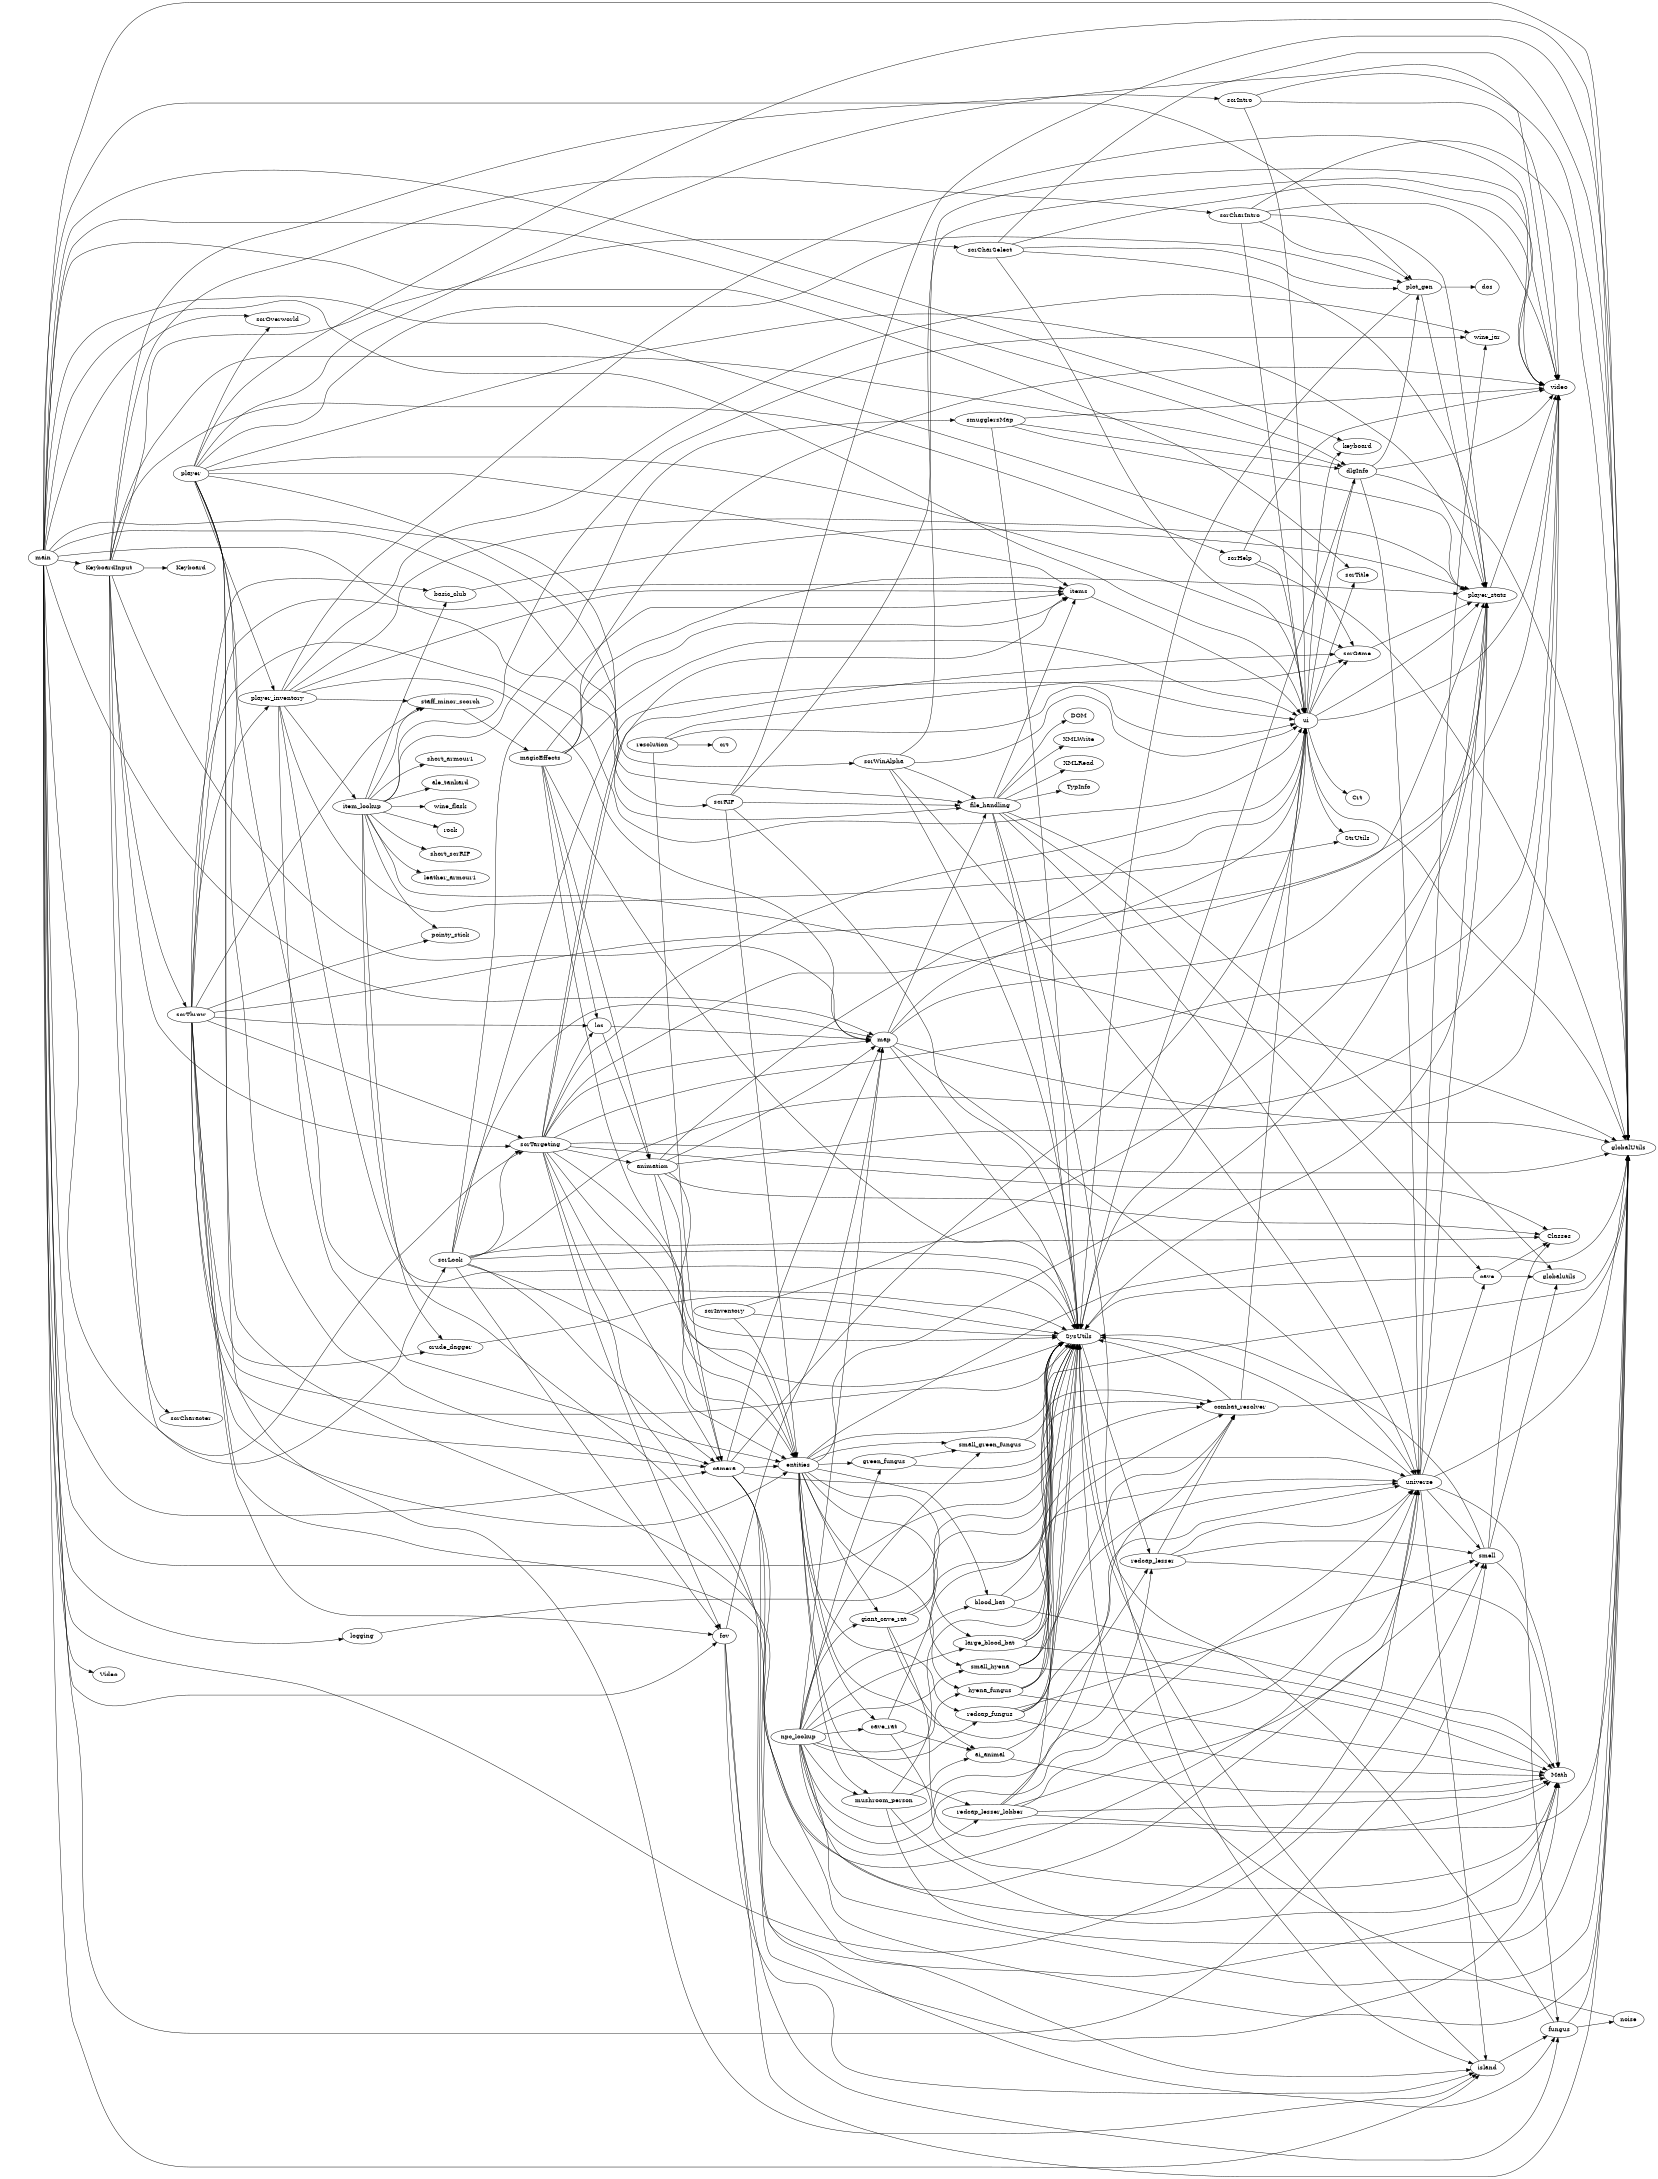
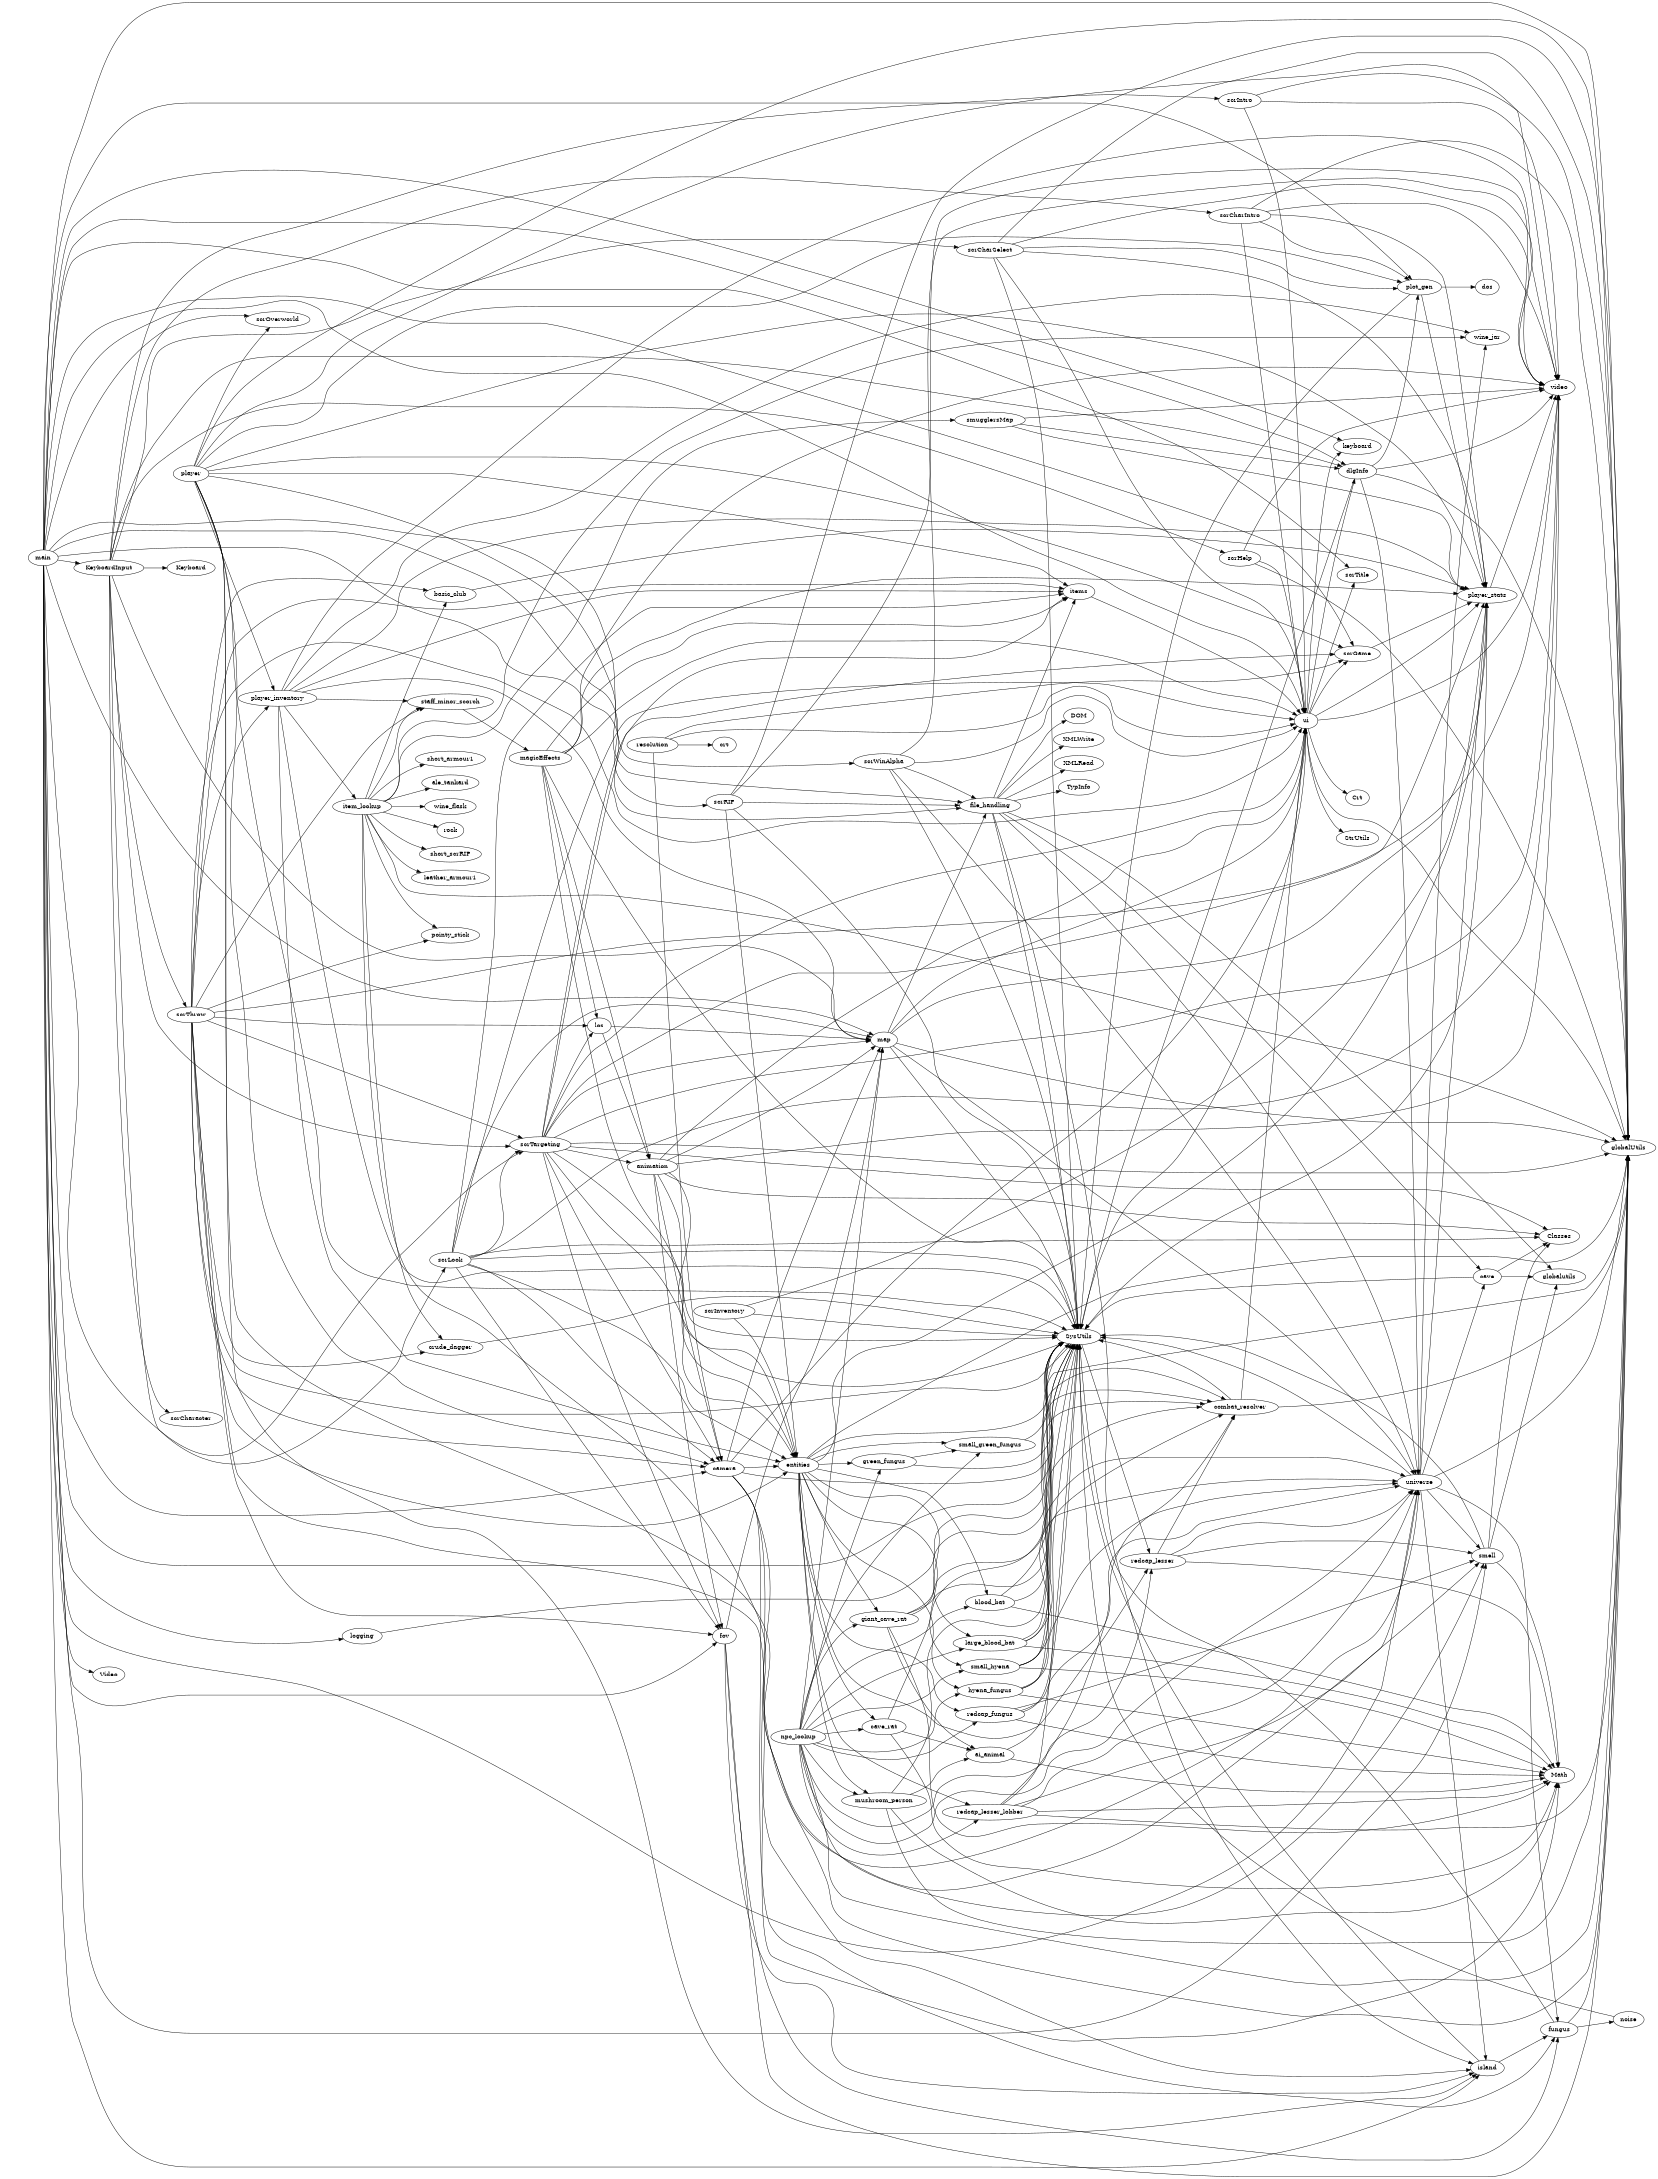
(1046, 875) -> (1053, 788)
(721, 898) -> none
none -> (680, 1389)
(1095, 1538) -> (1035, 1574)
(795, 1942) -> none
